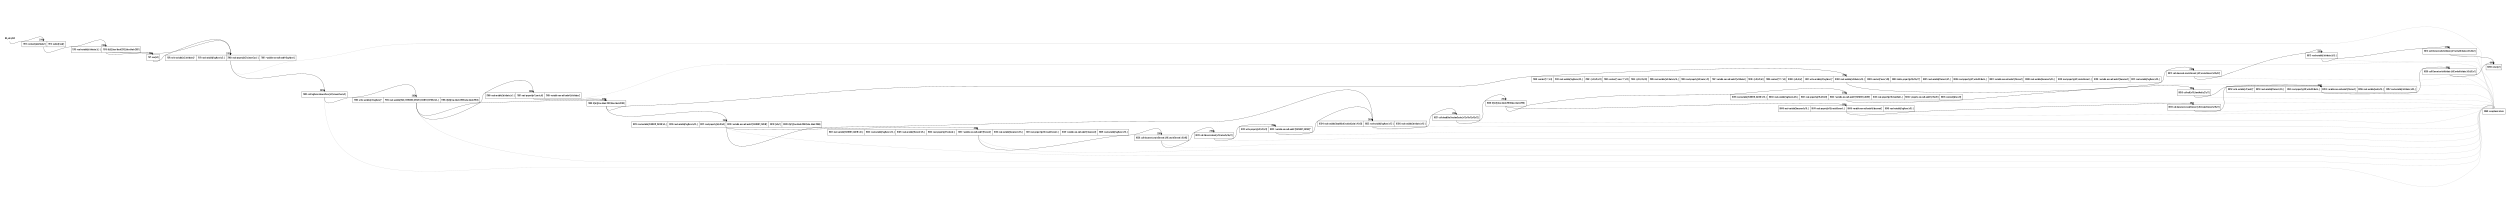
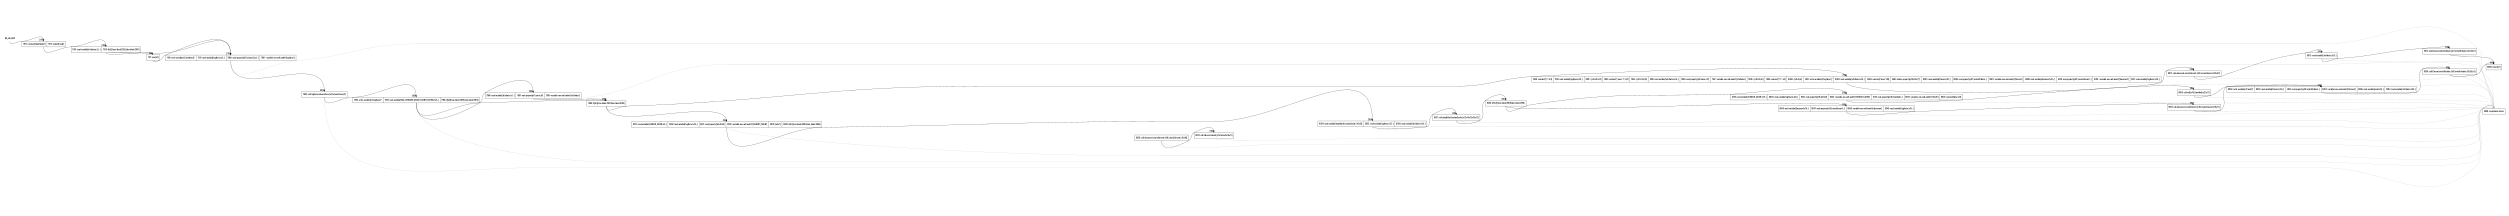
(1276, 129) -> none
(978, 132) -> none
